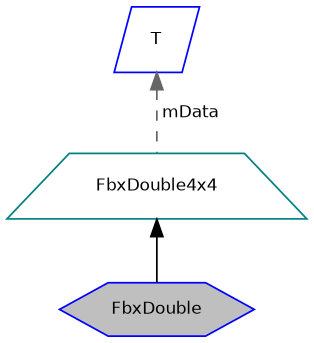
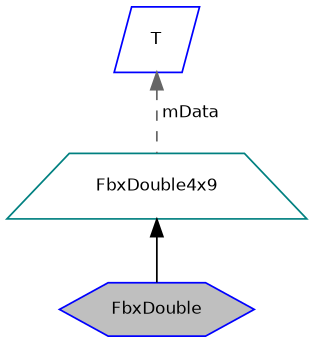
(157, 186) -> (157, 186)
